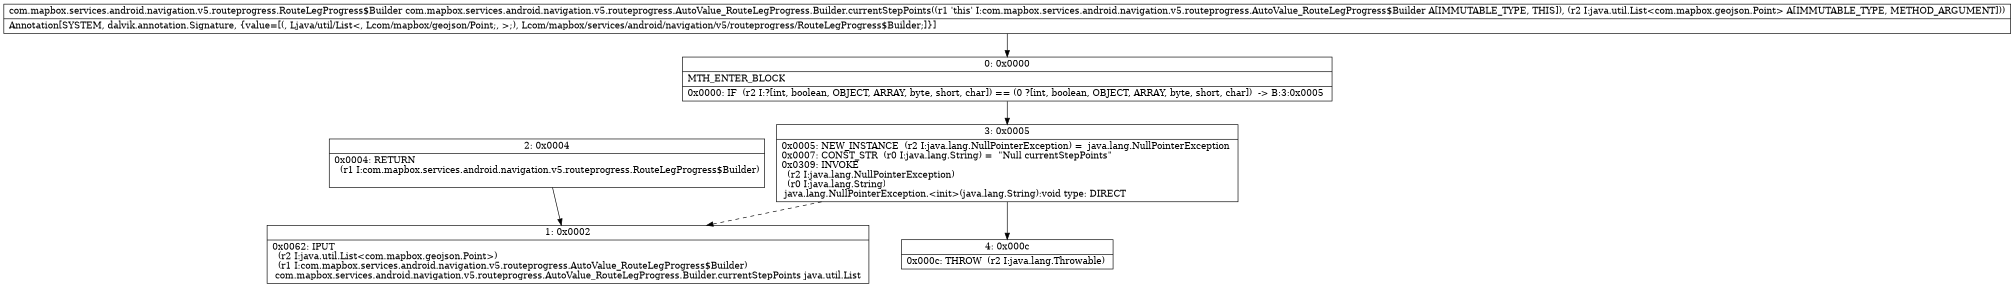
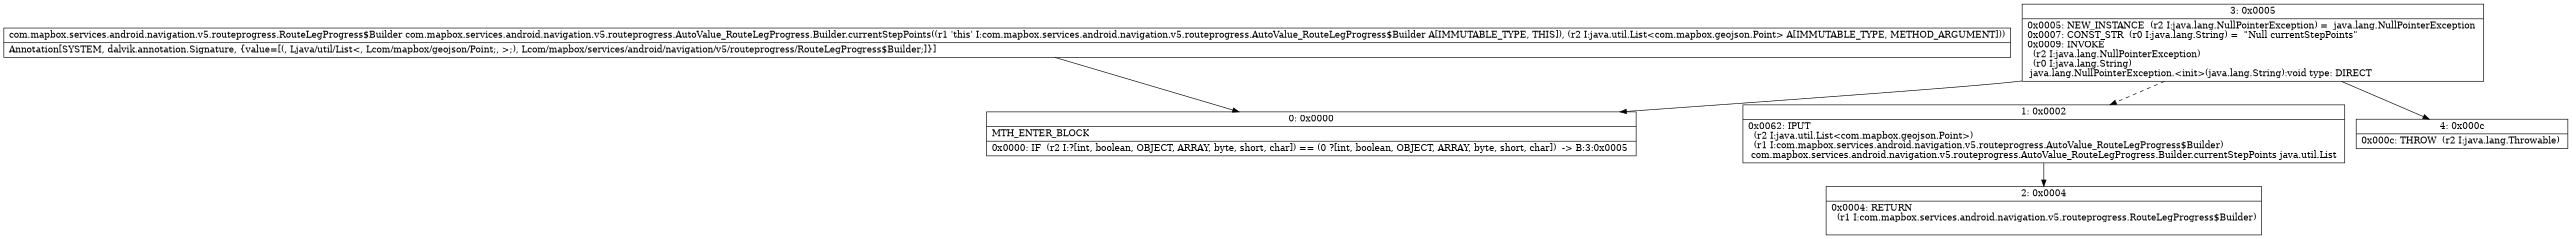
(1007, 110) -> (1824, 97)
(823, 165) -> (2069, 45)
(556, 203) -> (2044, 172)
